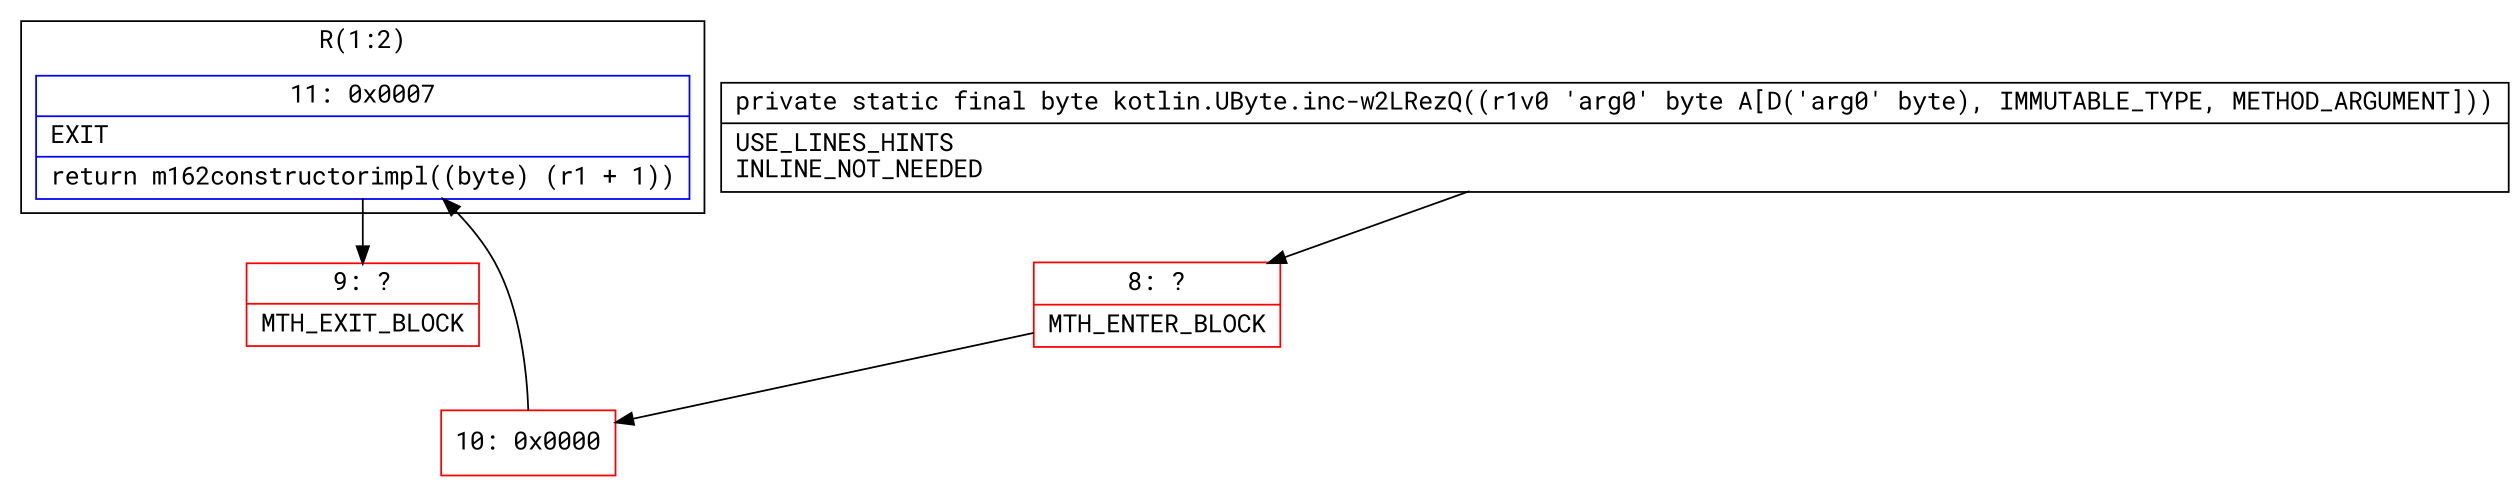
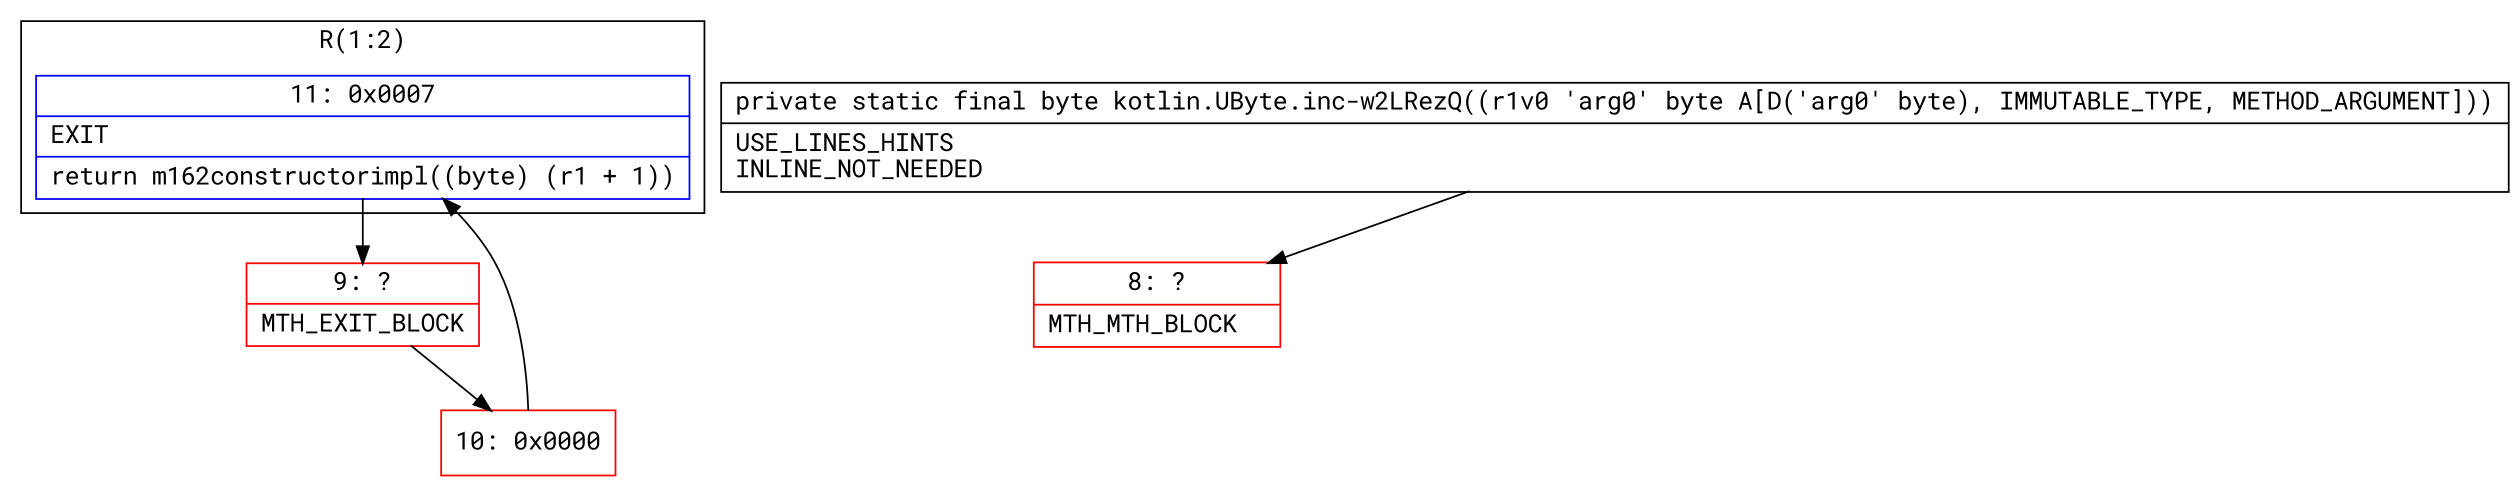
(1157, 325) -> (1143, 325)
(834, 376) -> (444, 372)
